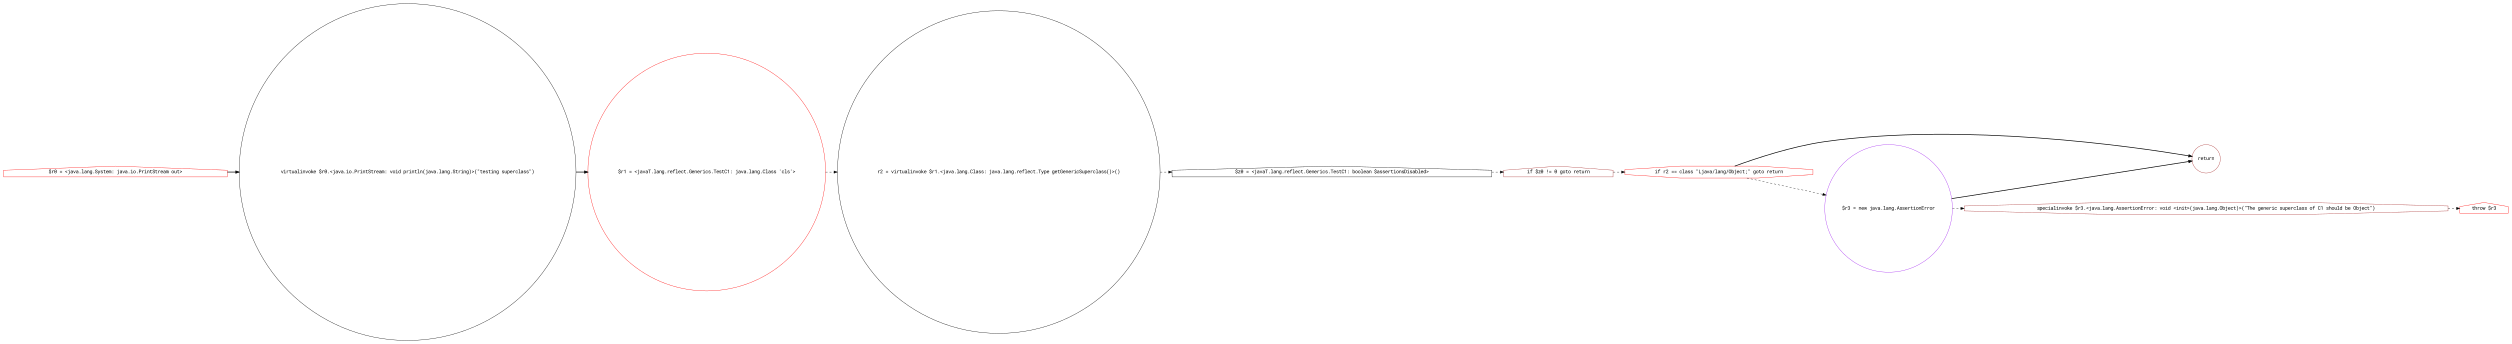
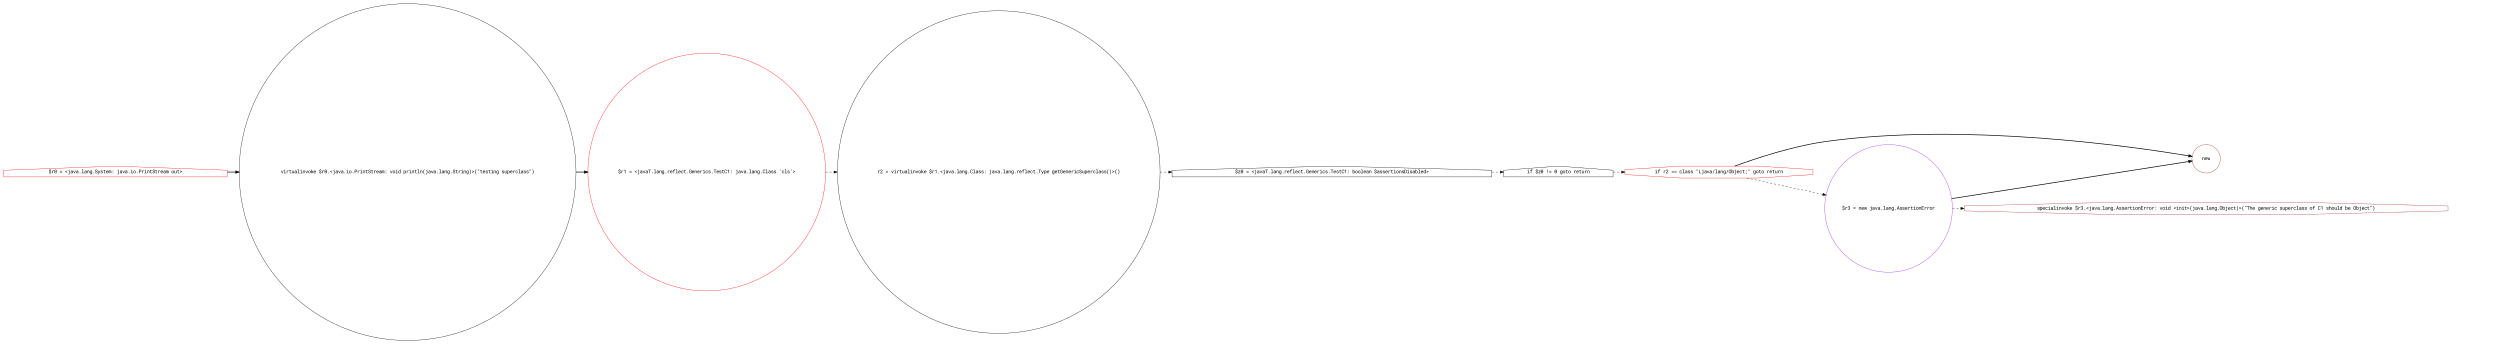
(2206, 159) -> (2206, 159)
(1558, 172) -> (1558, 172)
(2484, 208) -> none
